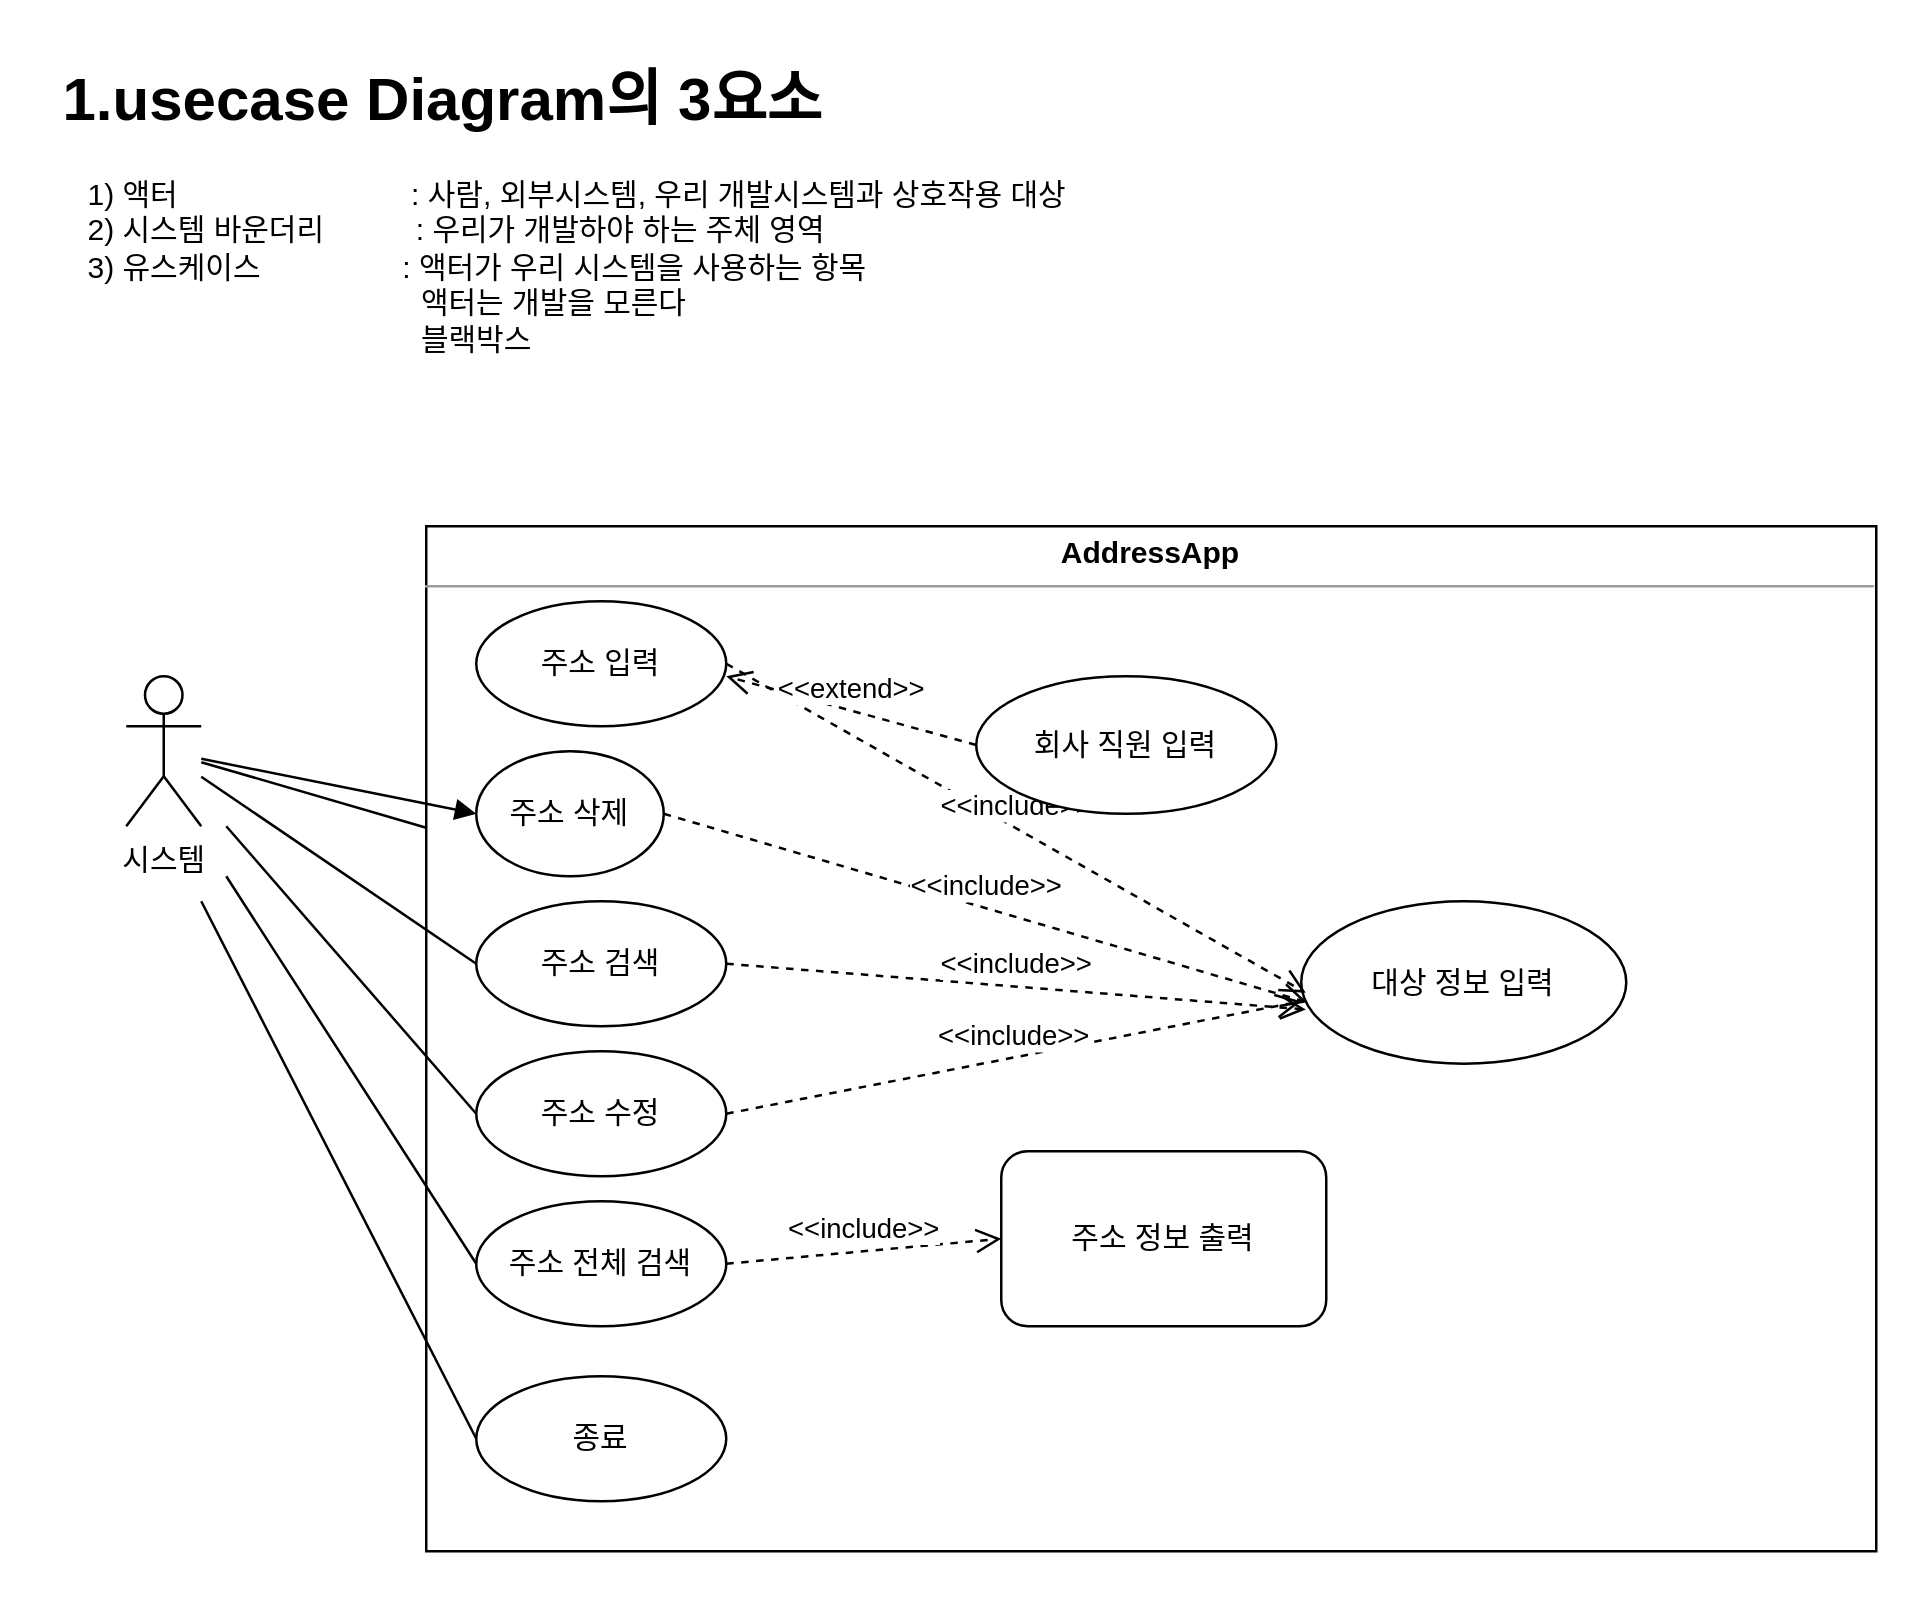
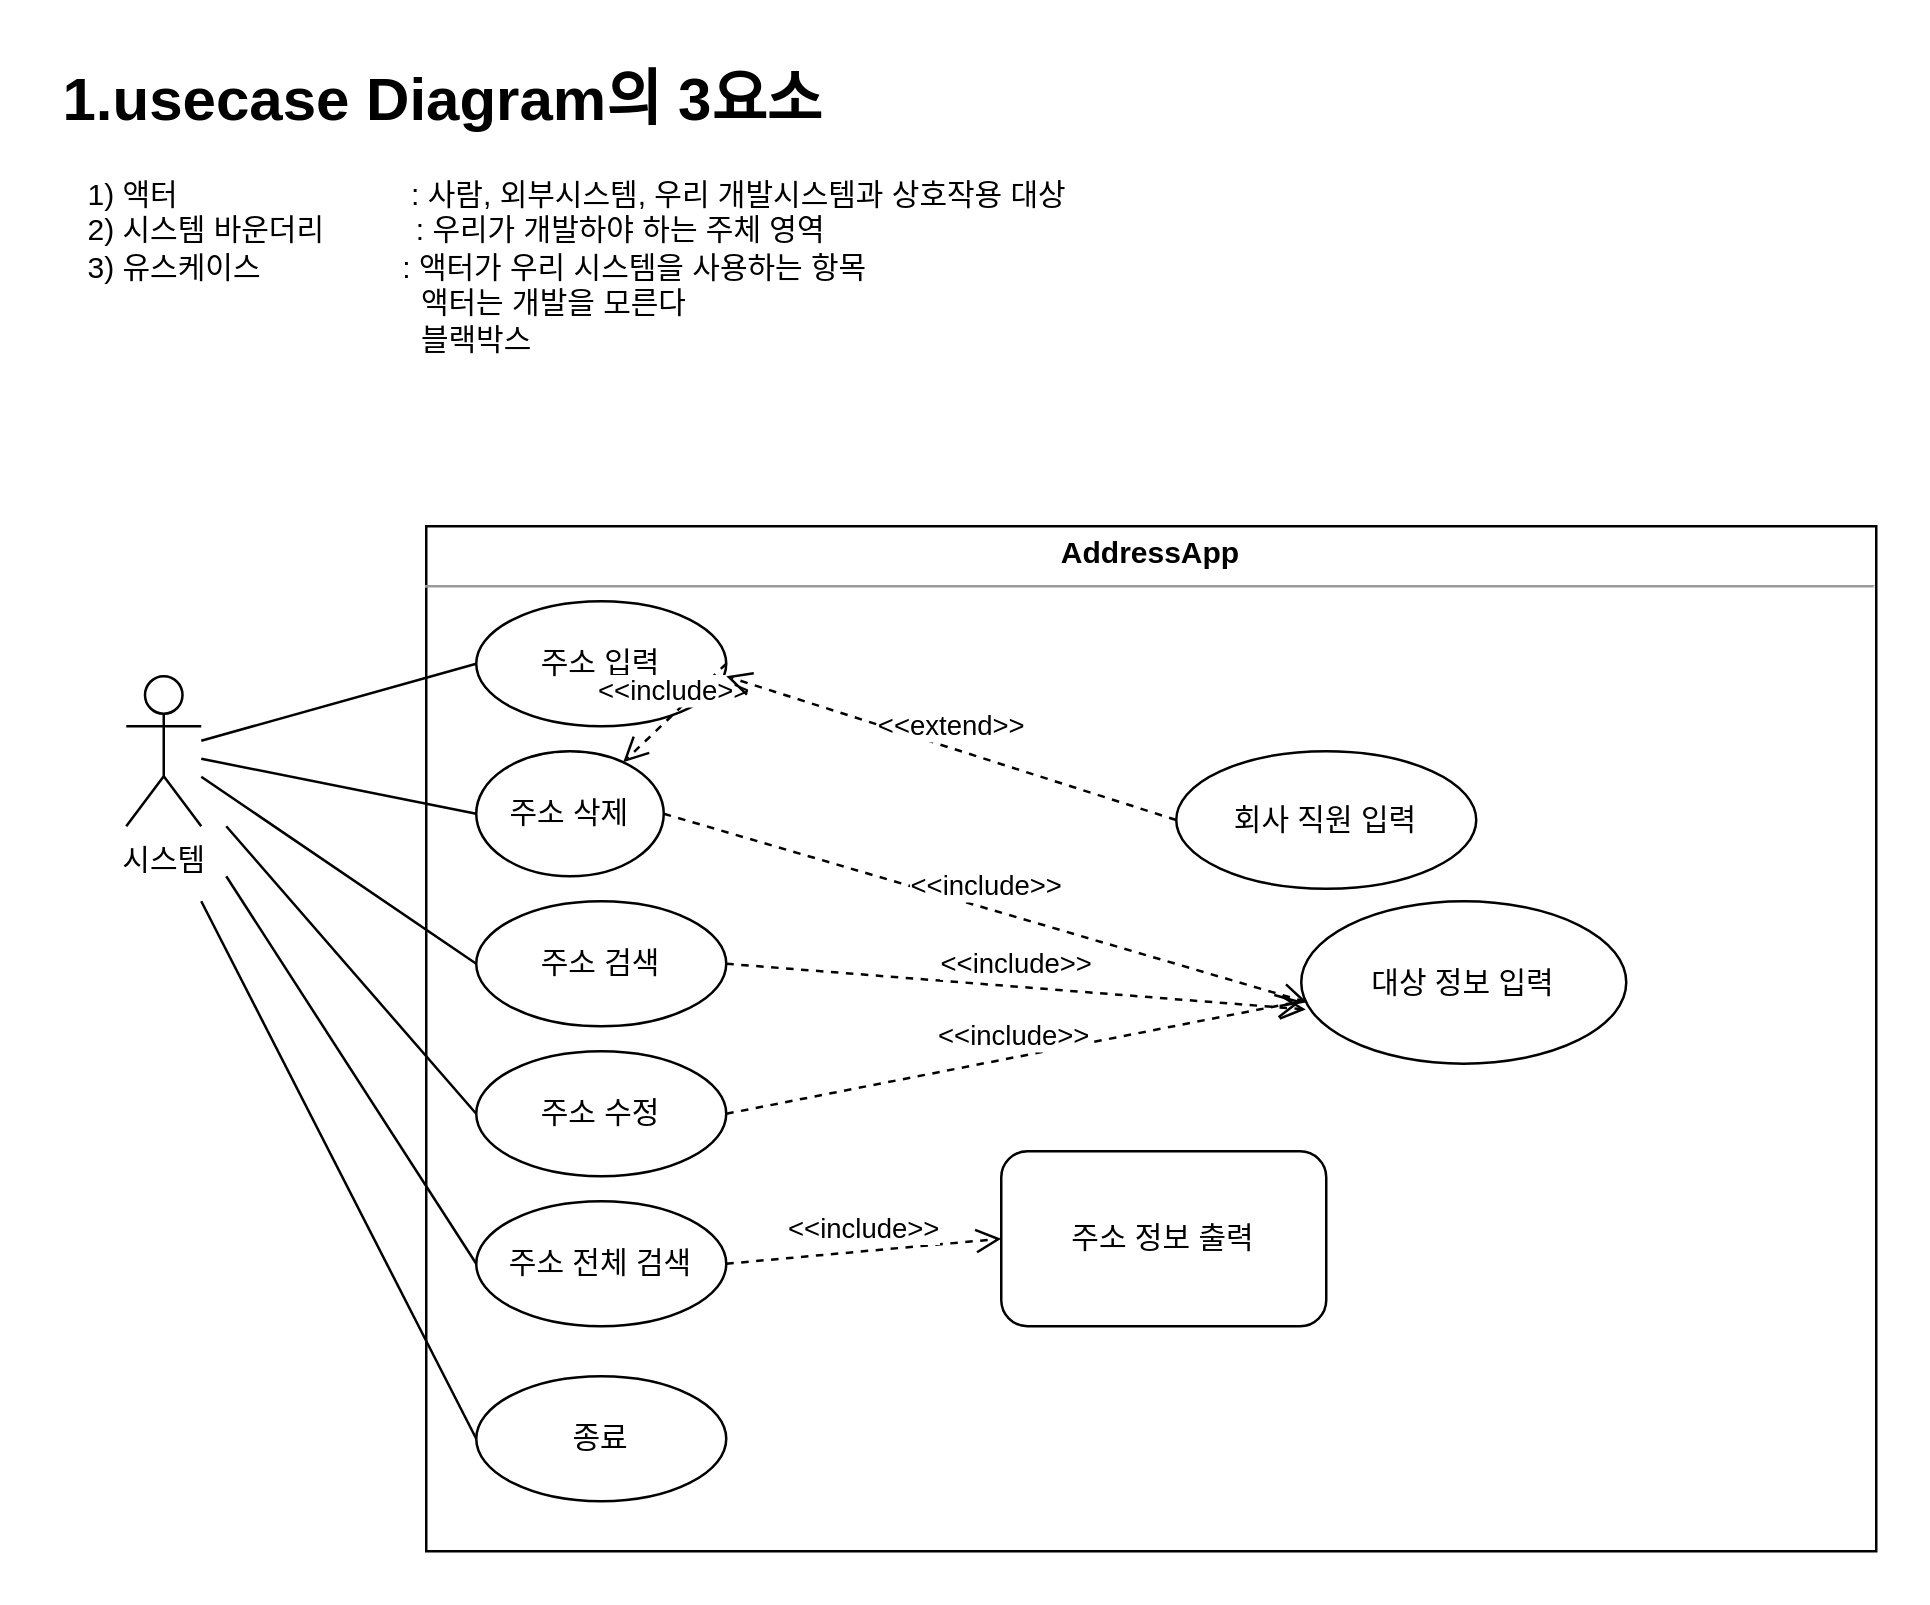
(1126, 745) -> (1326, 820)
(315, 795) -> (338, 702)
(454, 809) -> (463, 811)
(1152, 905) -> (655, 732)
